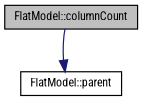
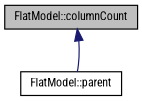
(63, 45) -> (79, 56)
